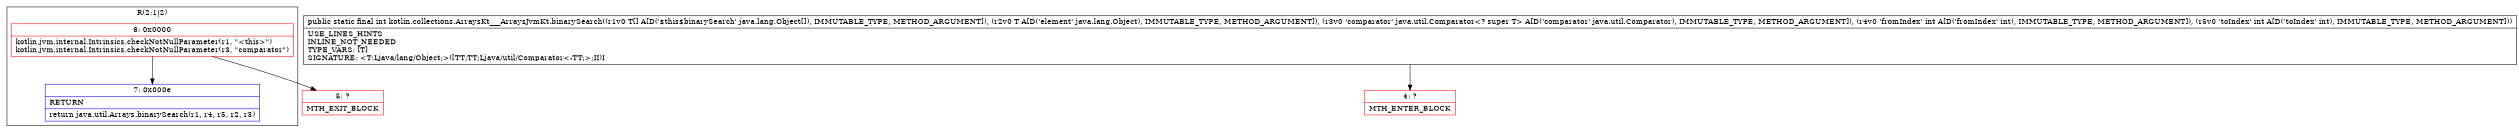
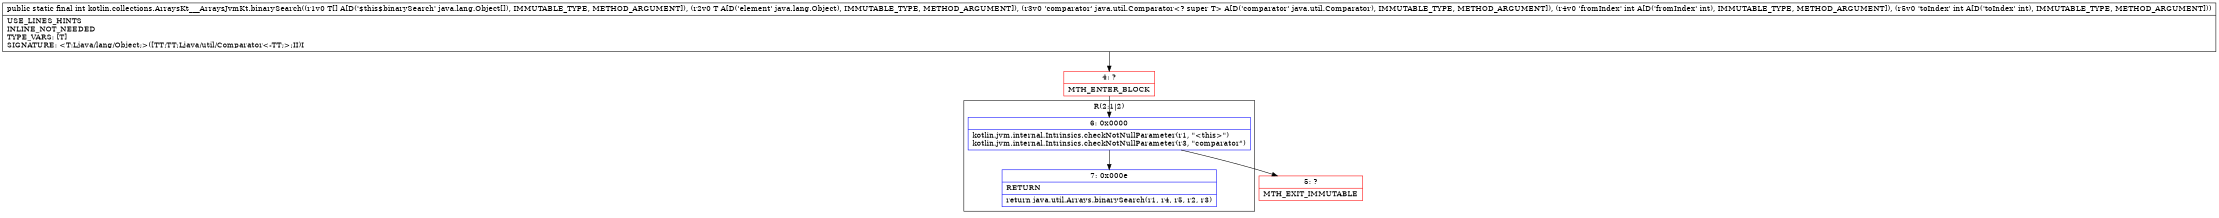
(152, 40) -> (1109, 134)
none -> (1109, 104)
(343, 109) -> (1311, 194)
